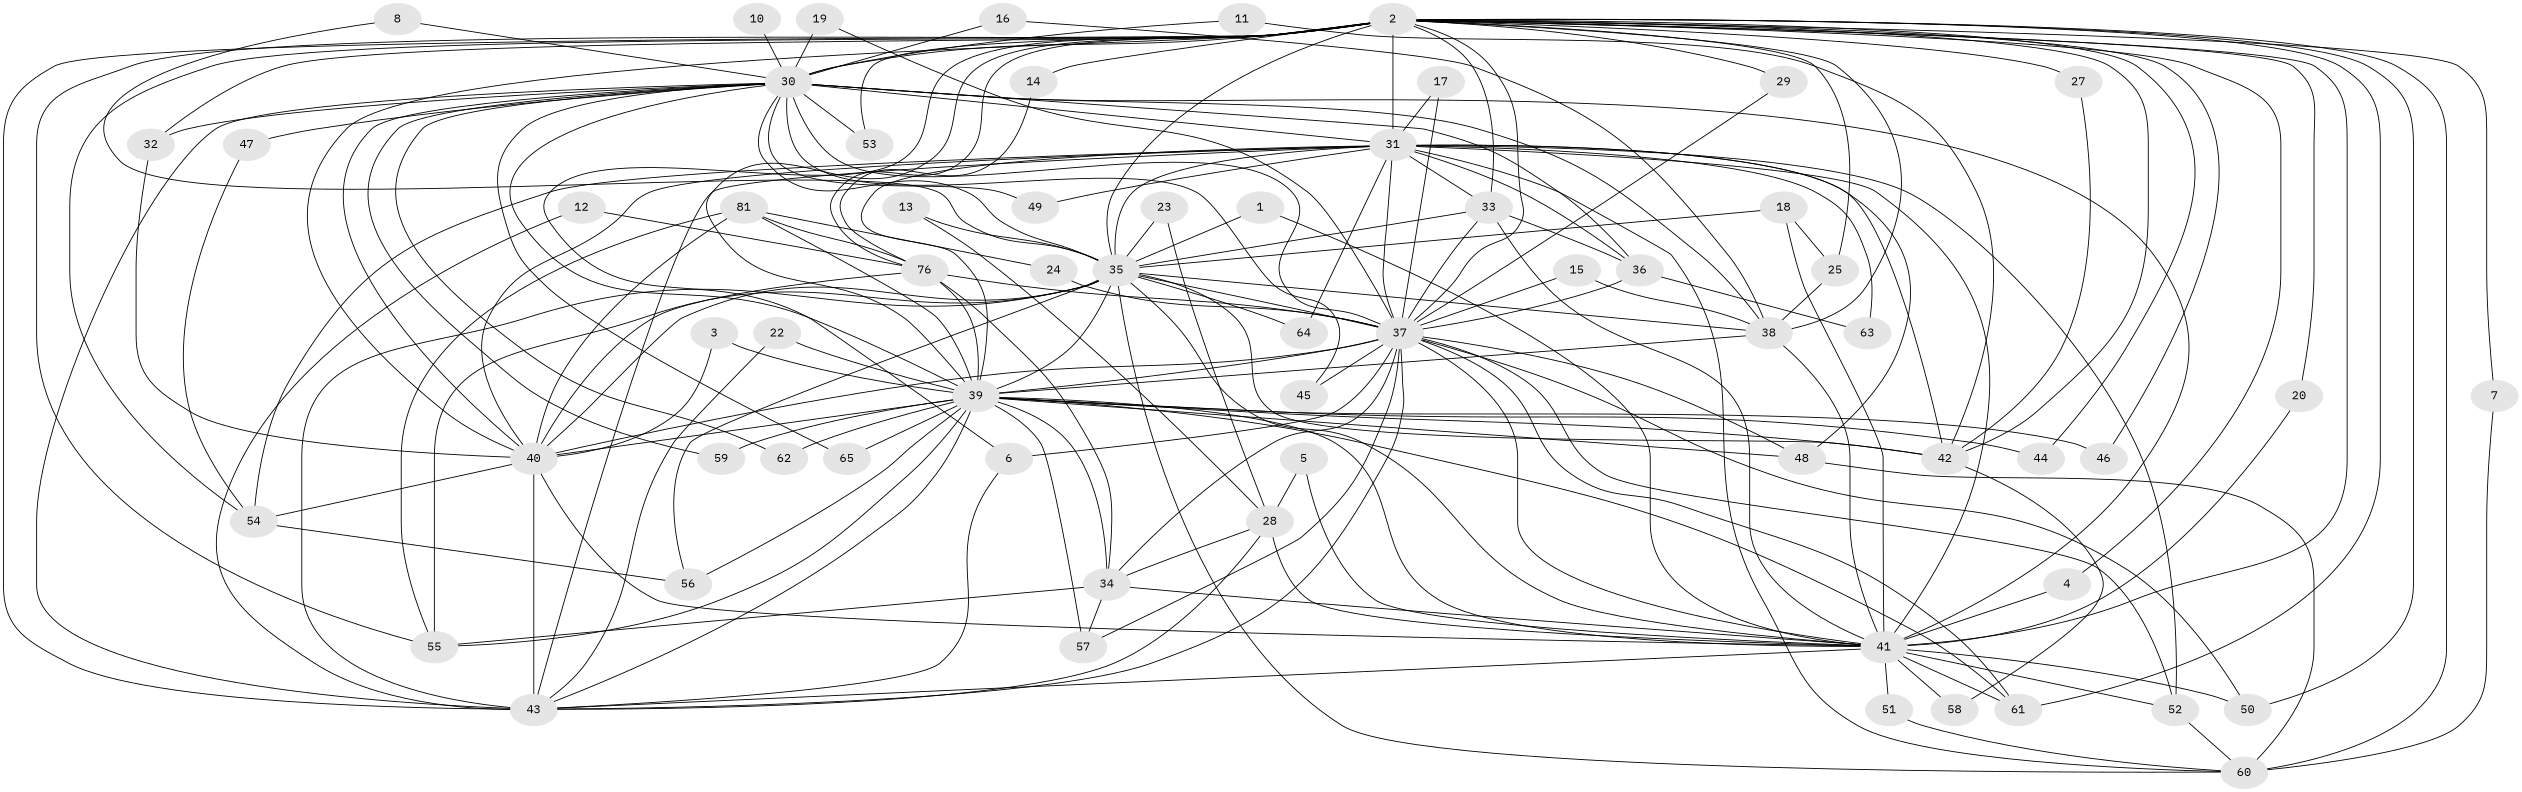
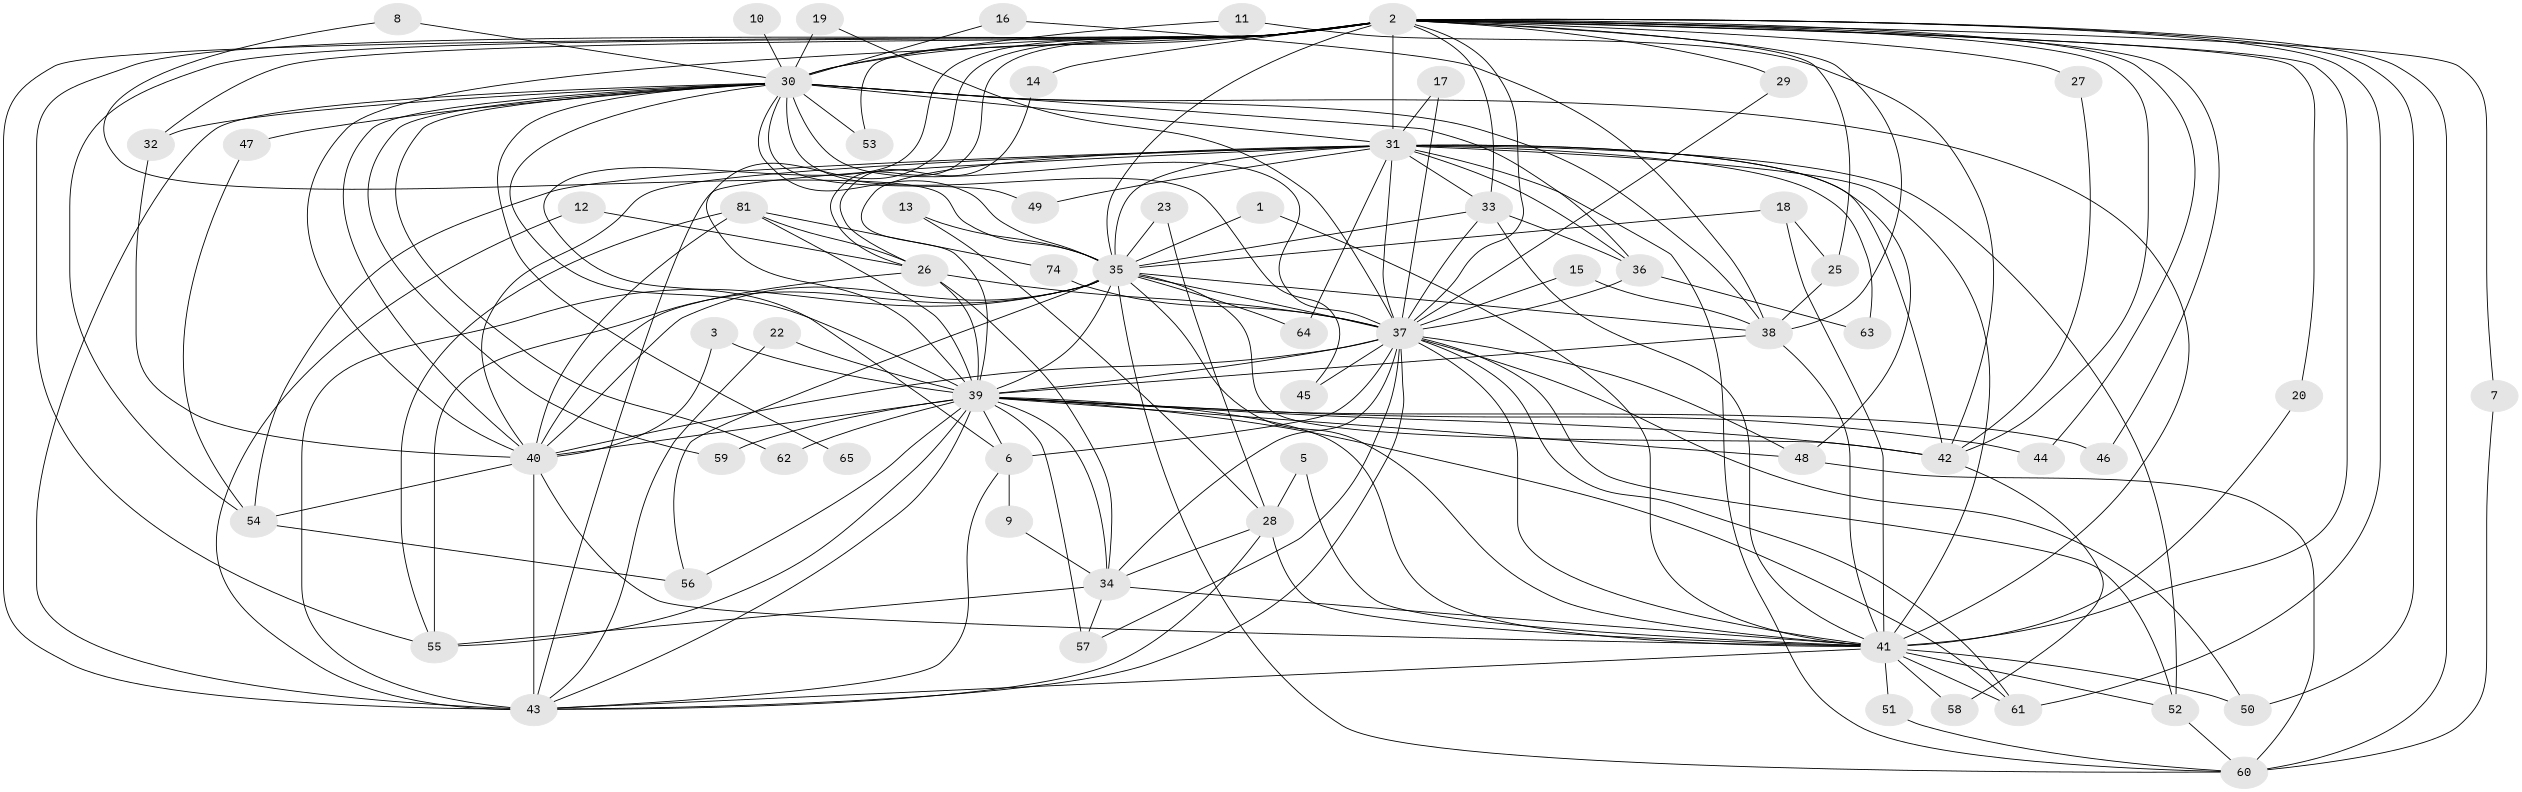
(925, 270) -> (925, 270)
(1054, 270) -> (1054, 270)
(911, 427) -> (993, 427)
none -> (1009, 522)
(2067, 584) -> none
